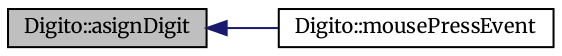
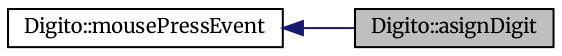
(253, 28) -> (329, 28)
